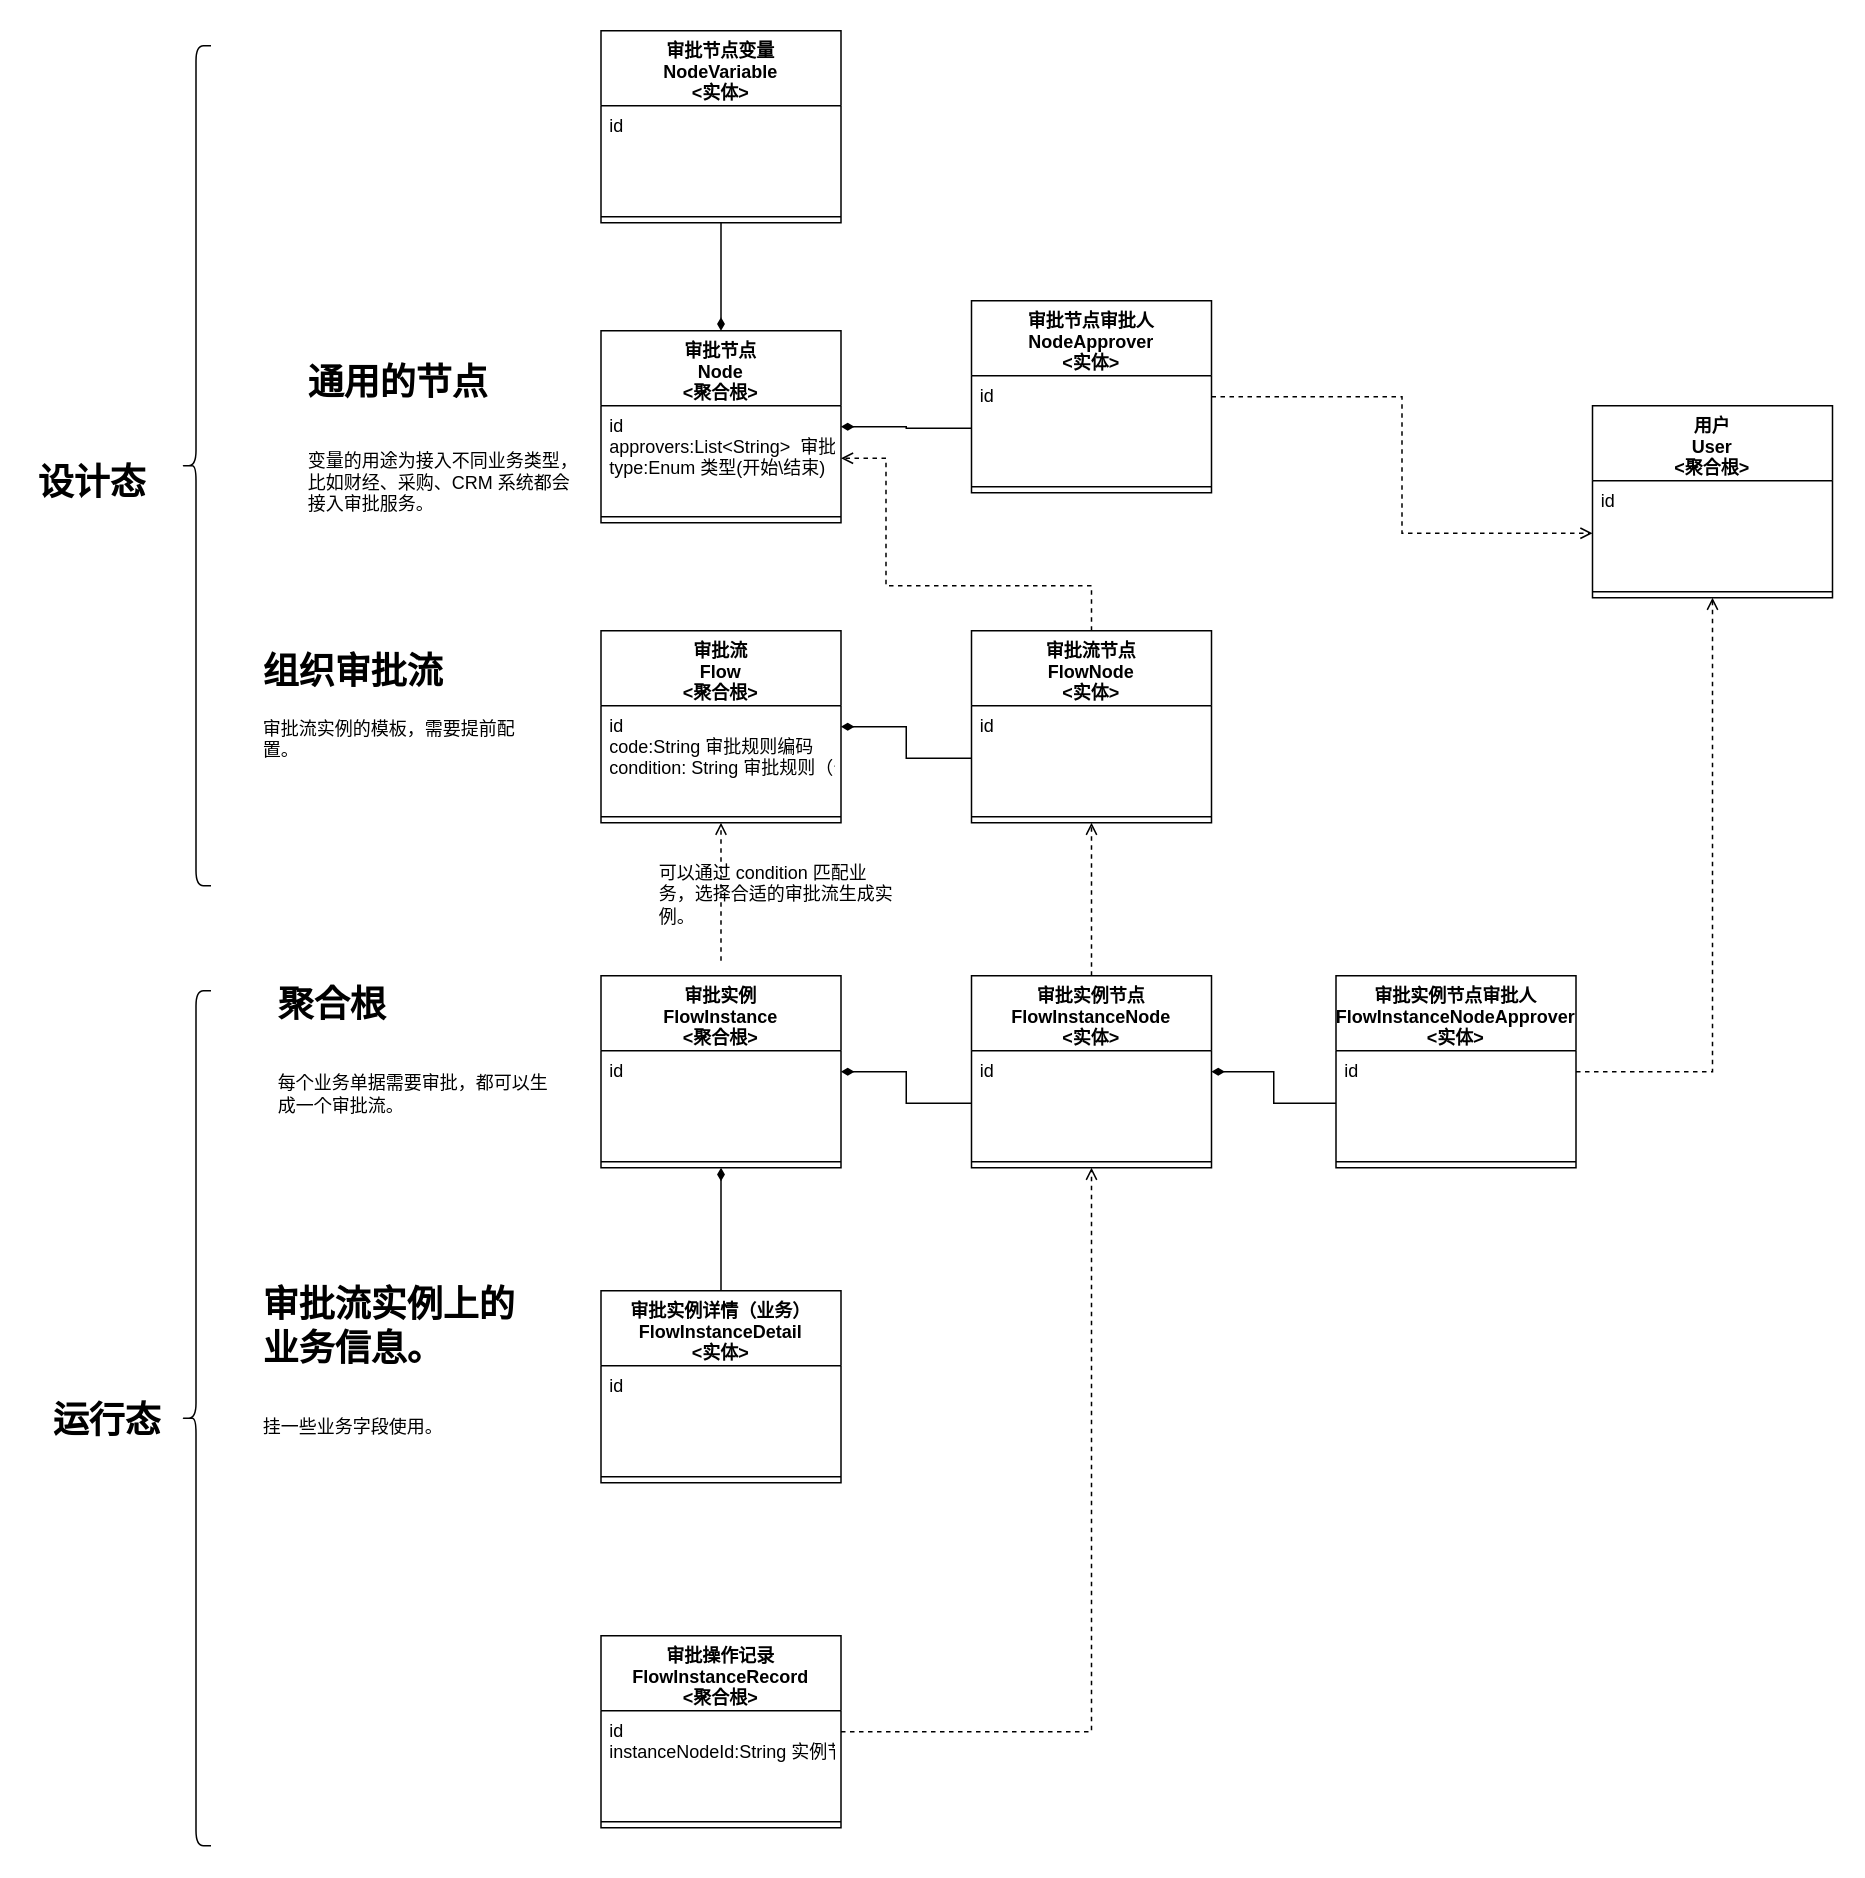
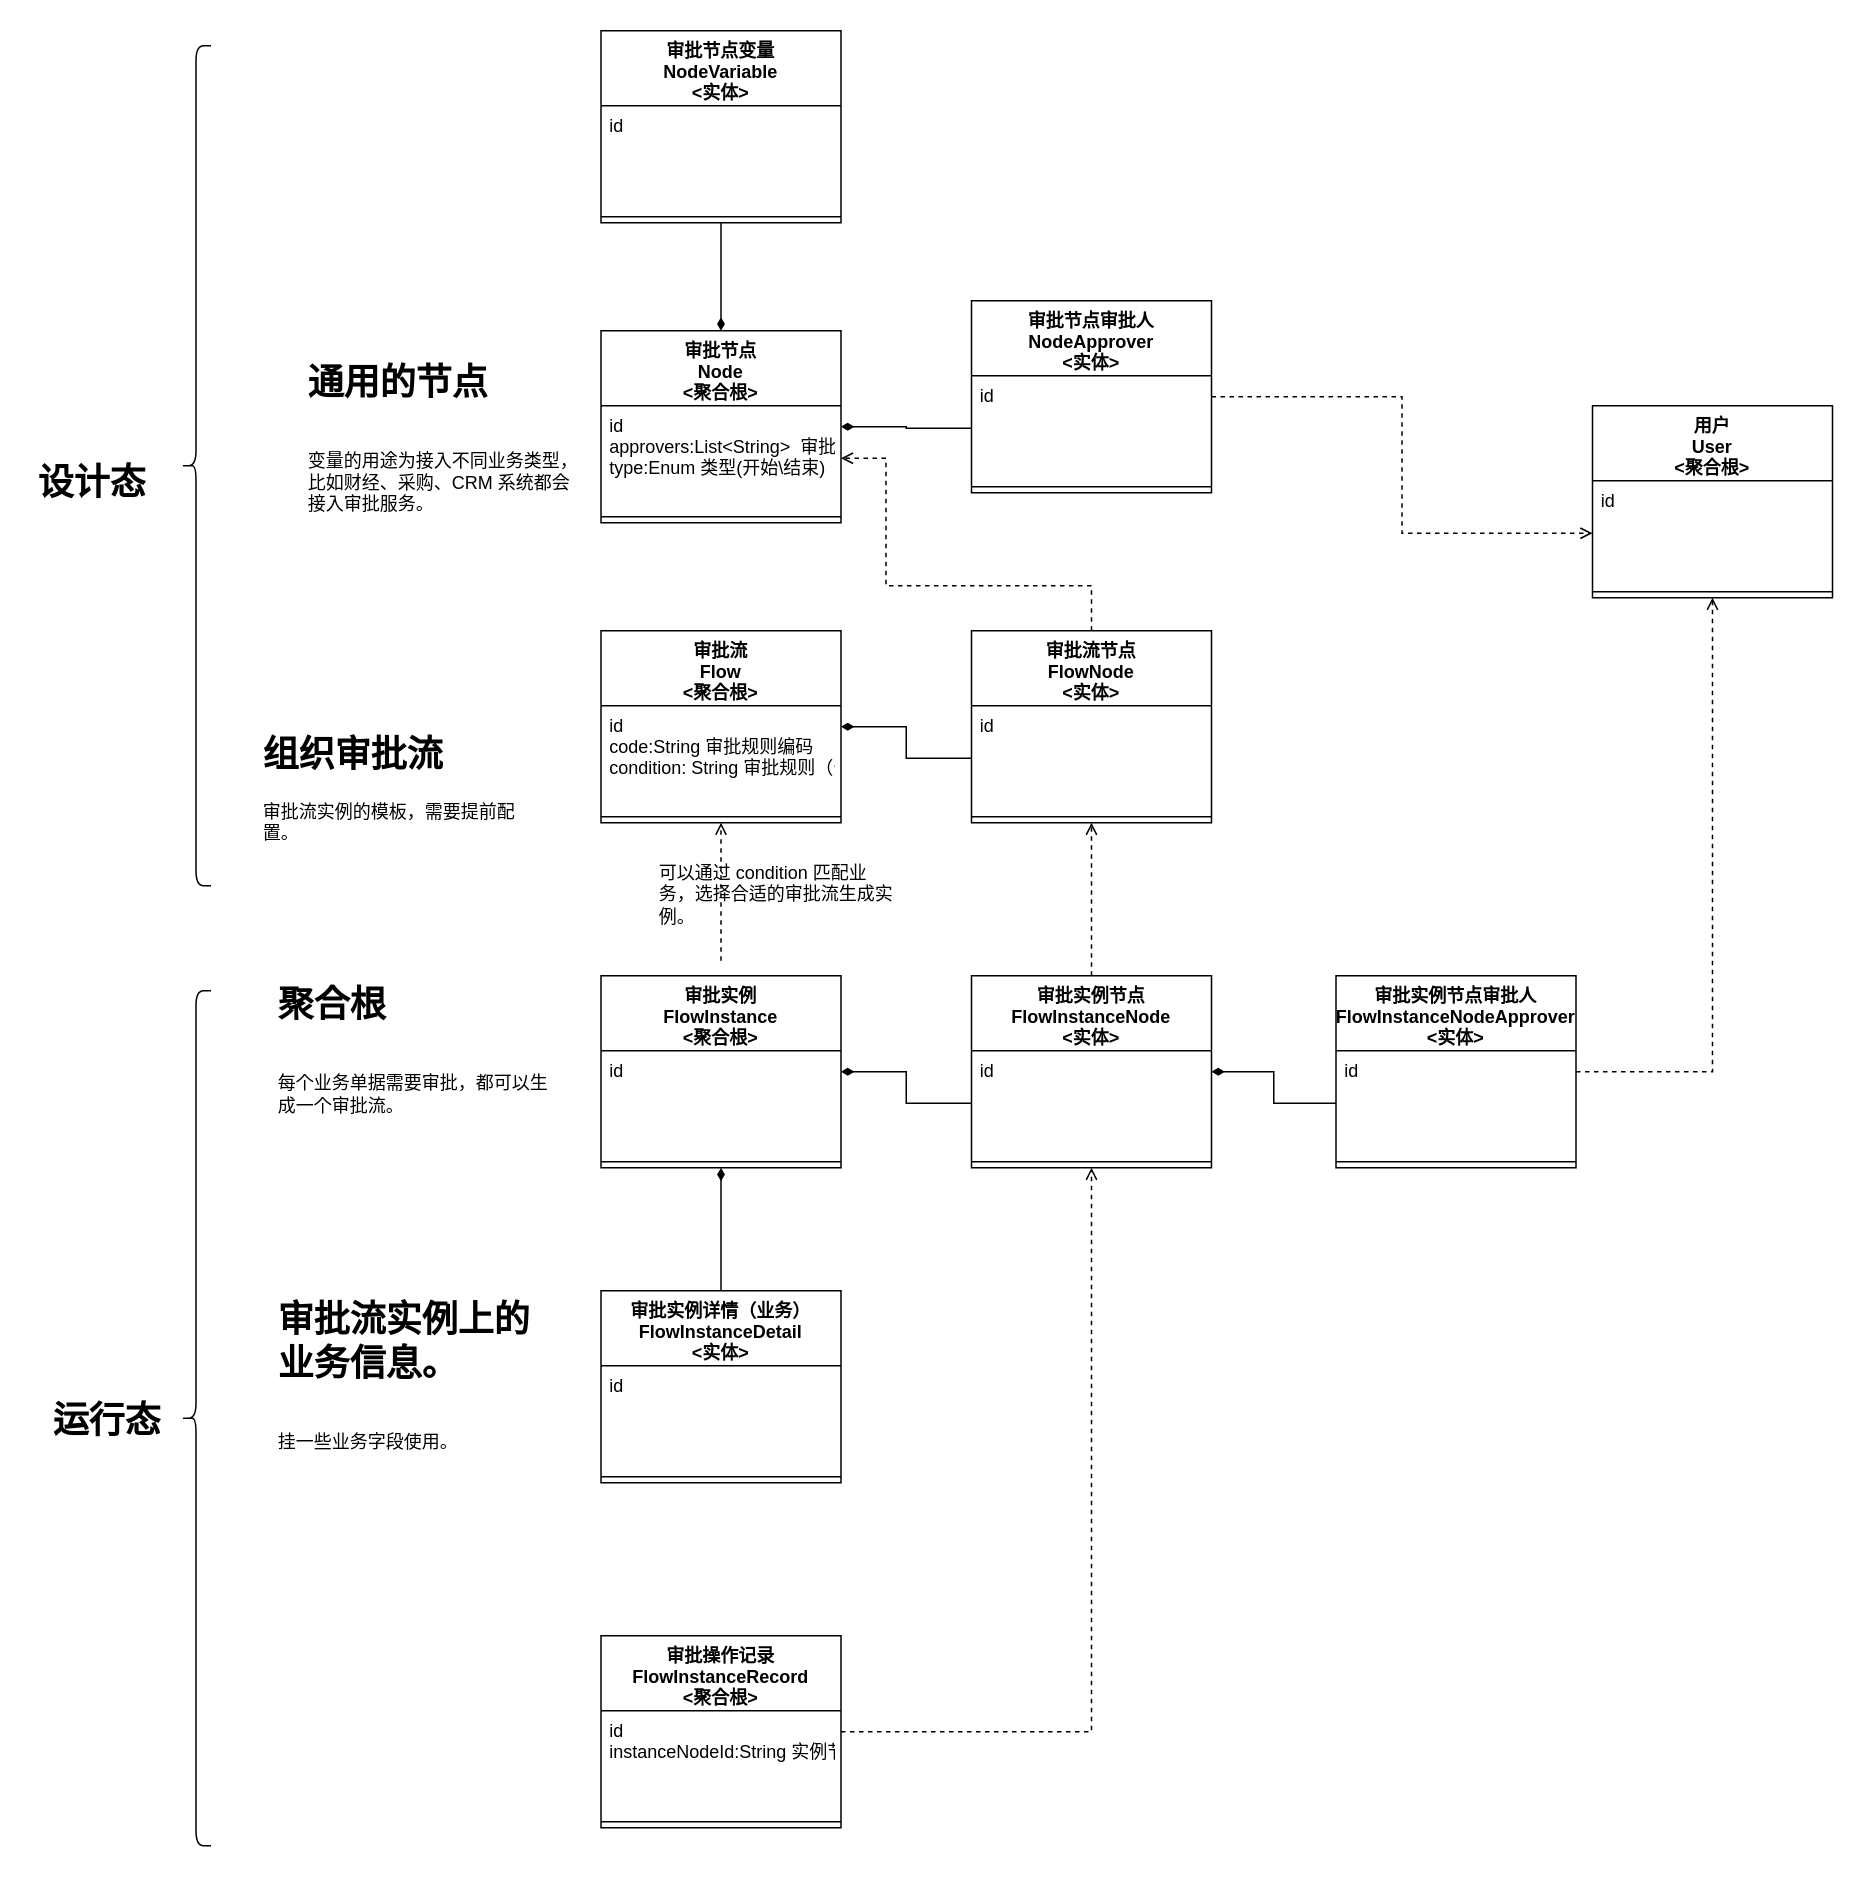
(398, 733) -> (398, 815)
(398, 1366) -> (413, 1381)
